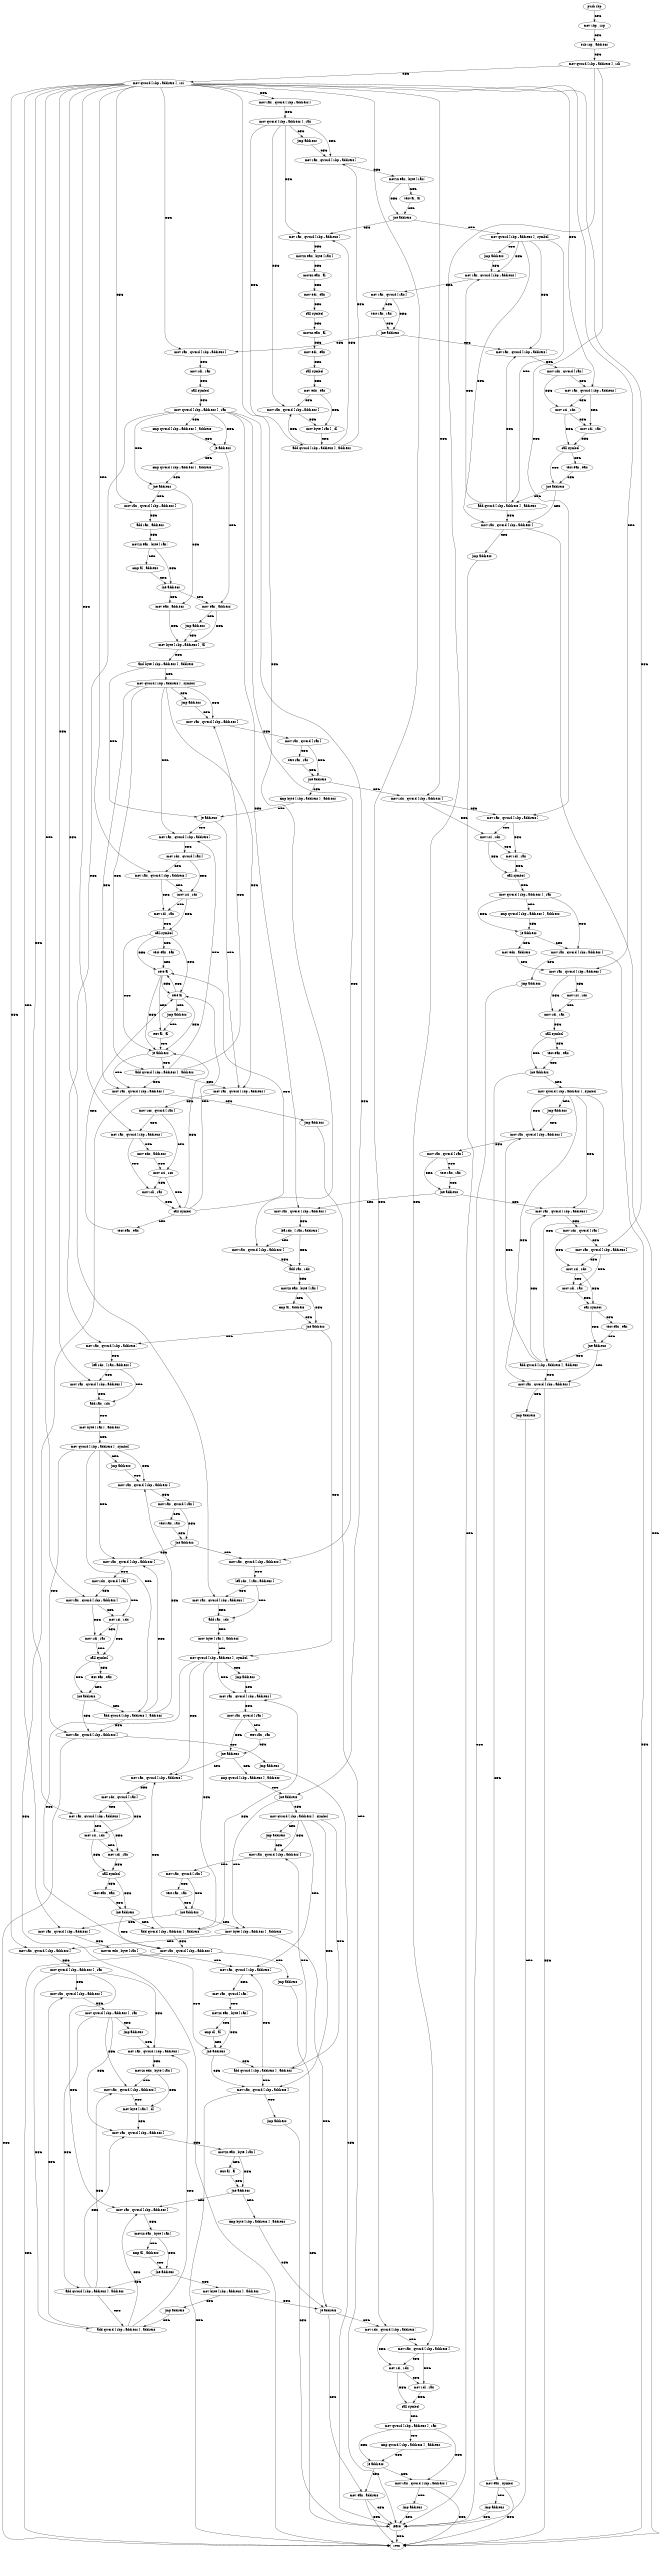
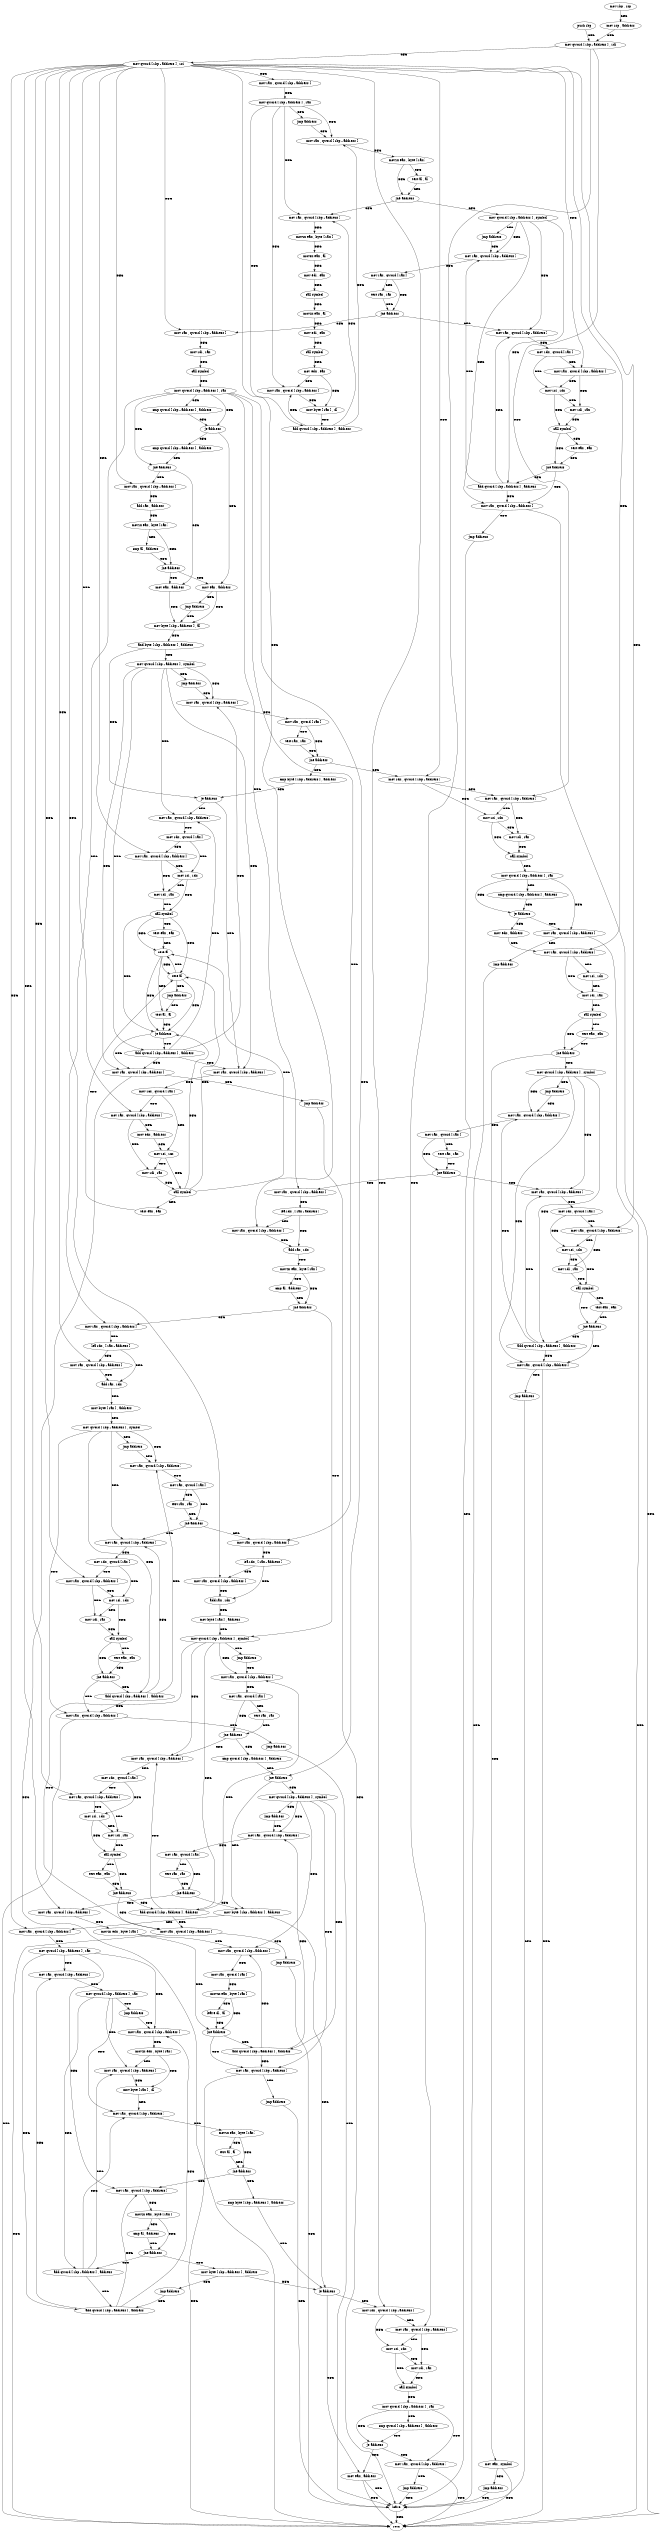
(594, 15) -> (587, 34)
(594, 45) -> (621, 26)
(213, 2033) -> (216, 2013)
